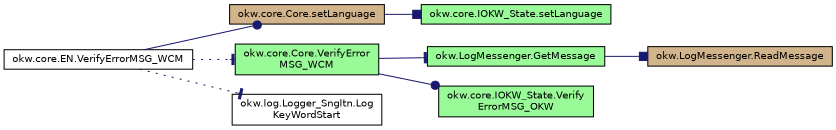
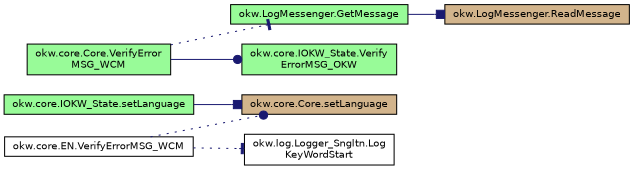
(398, 14) -> (213, 105)
(199, 38) -> (205, 126)
(401, 58) -> (218, 35)
(211, 59) -> none
